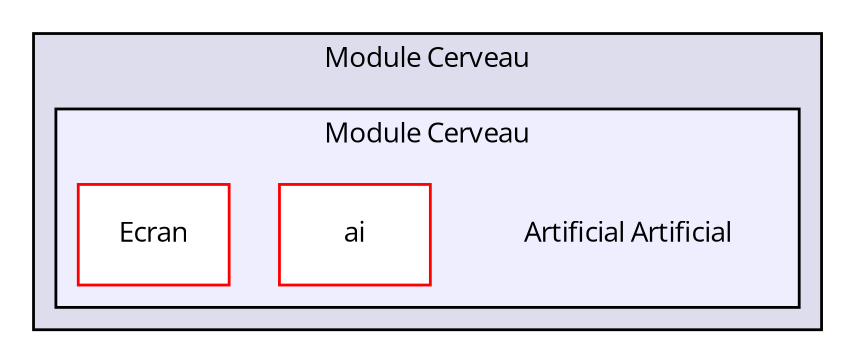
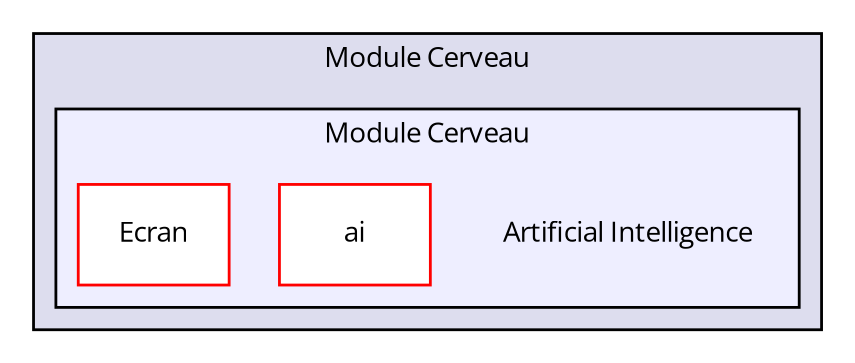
(629, 235) -> (629, 235)
